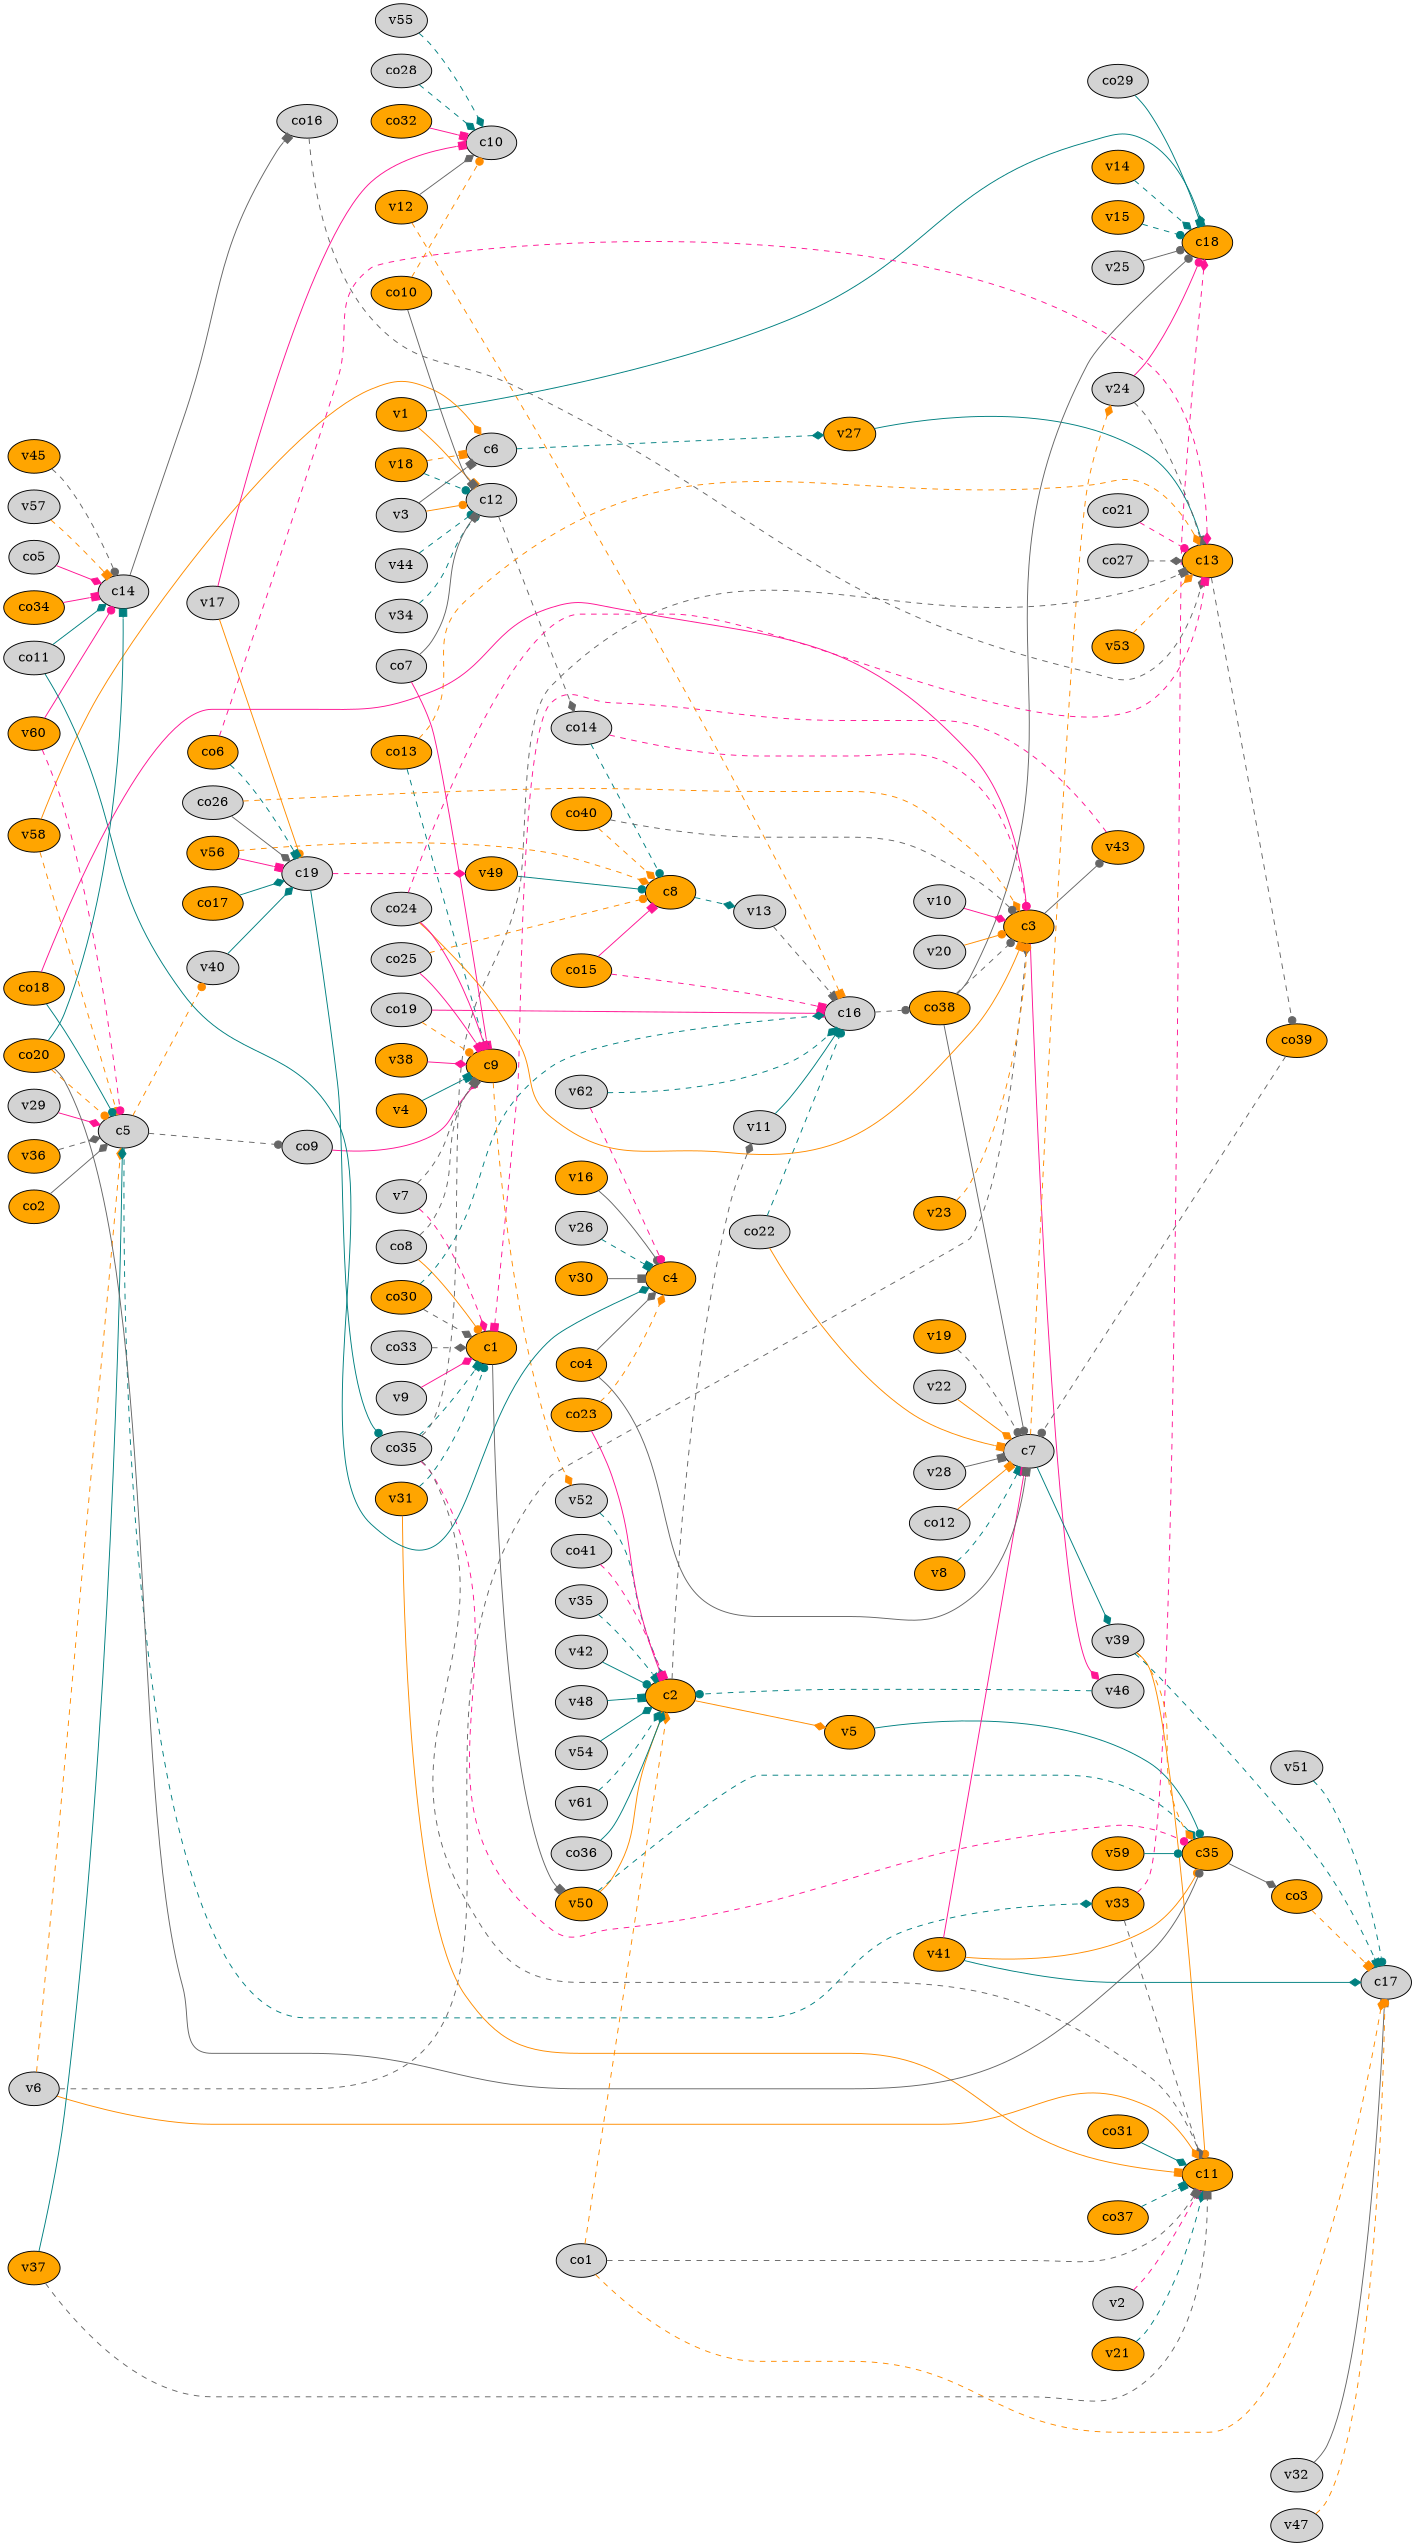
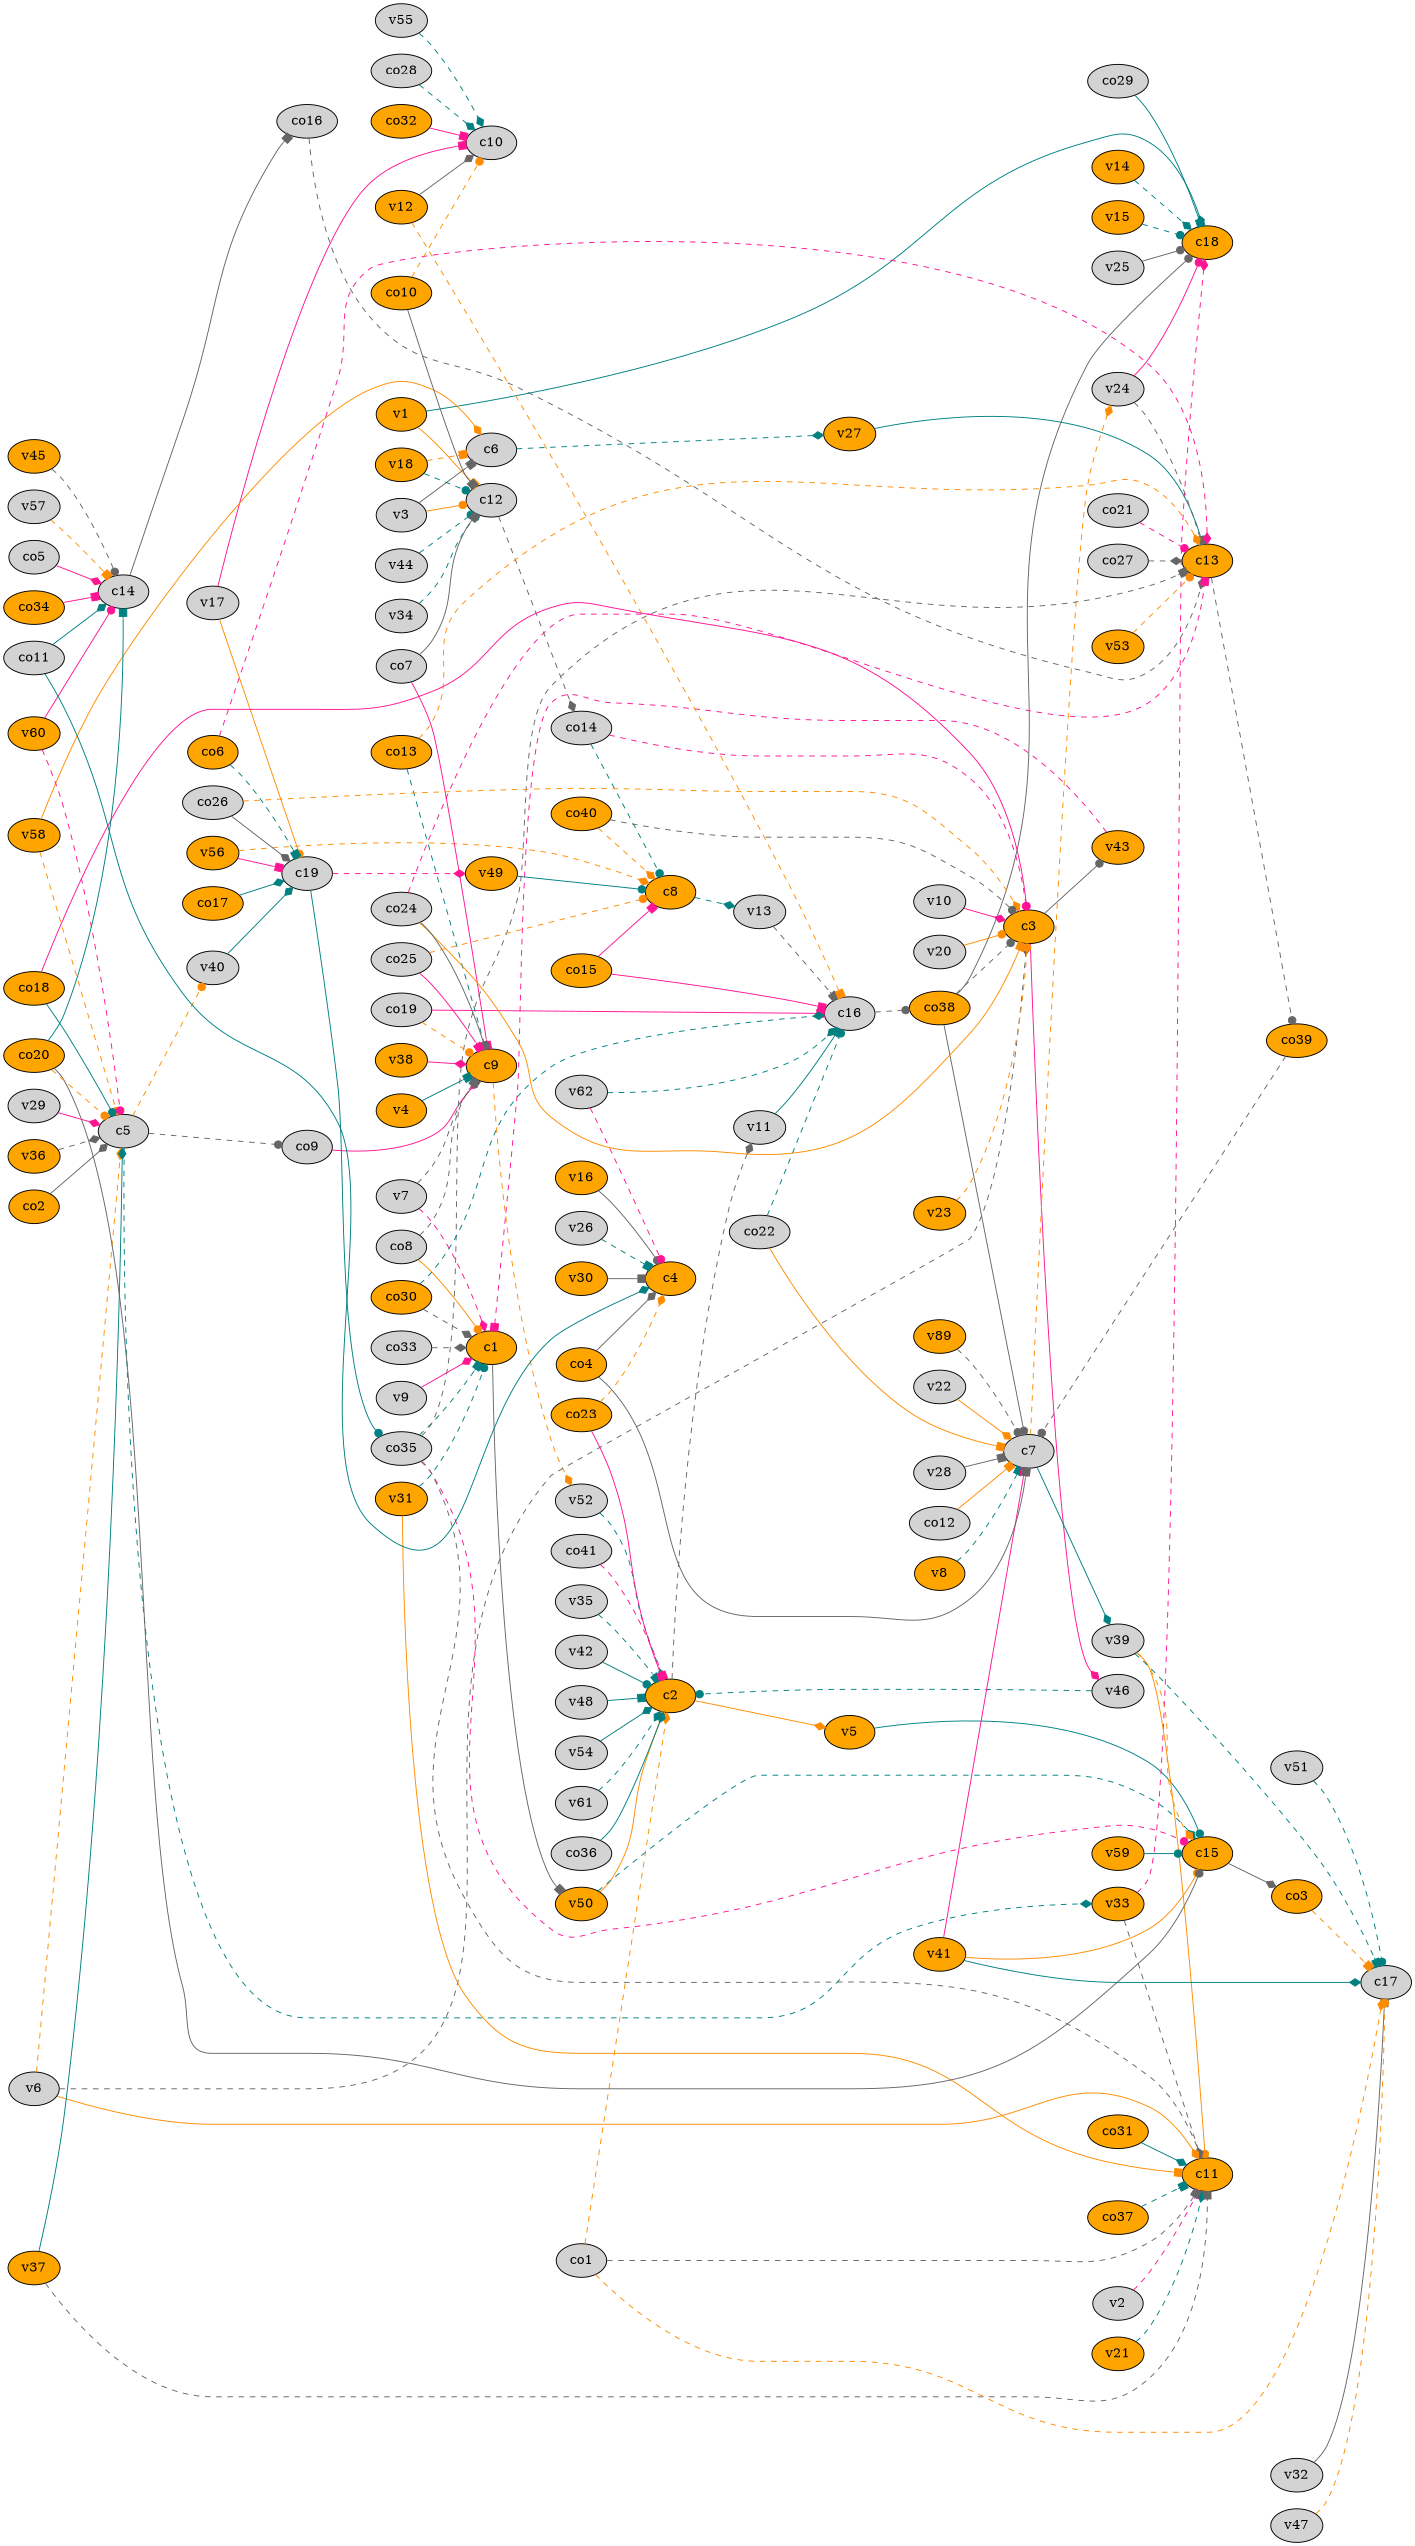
(1159, 608) -> (1160, 607)
(458, 978) -> (458, 978)
(714, 988) -> (714, 988)
(940, 1337) -> (940, 1337)
(1207, 1854) -> (1207, 1854)
